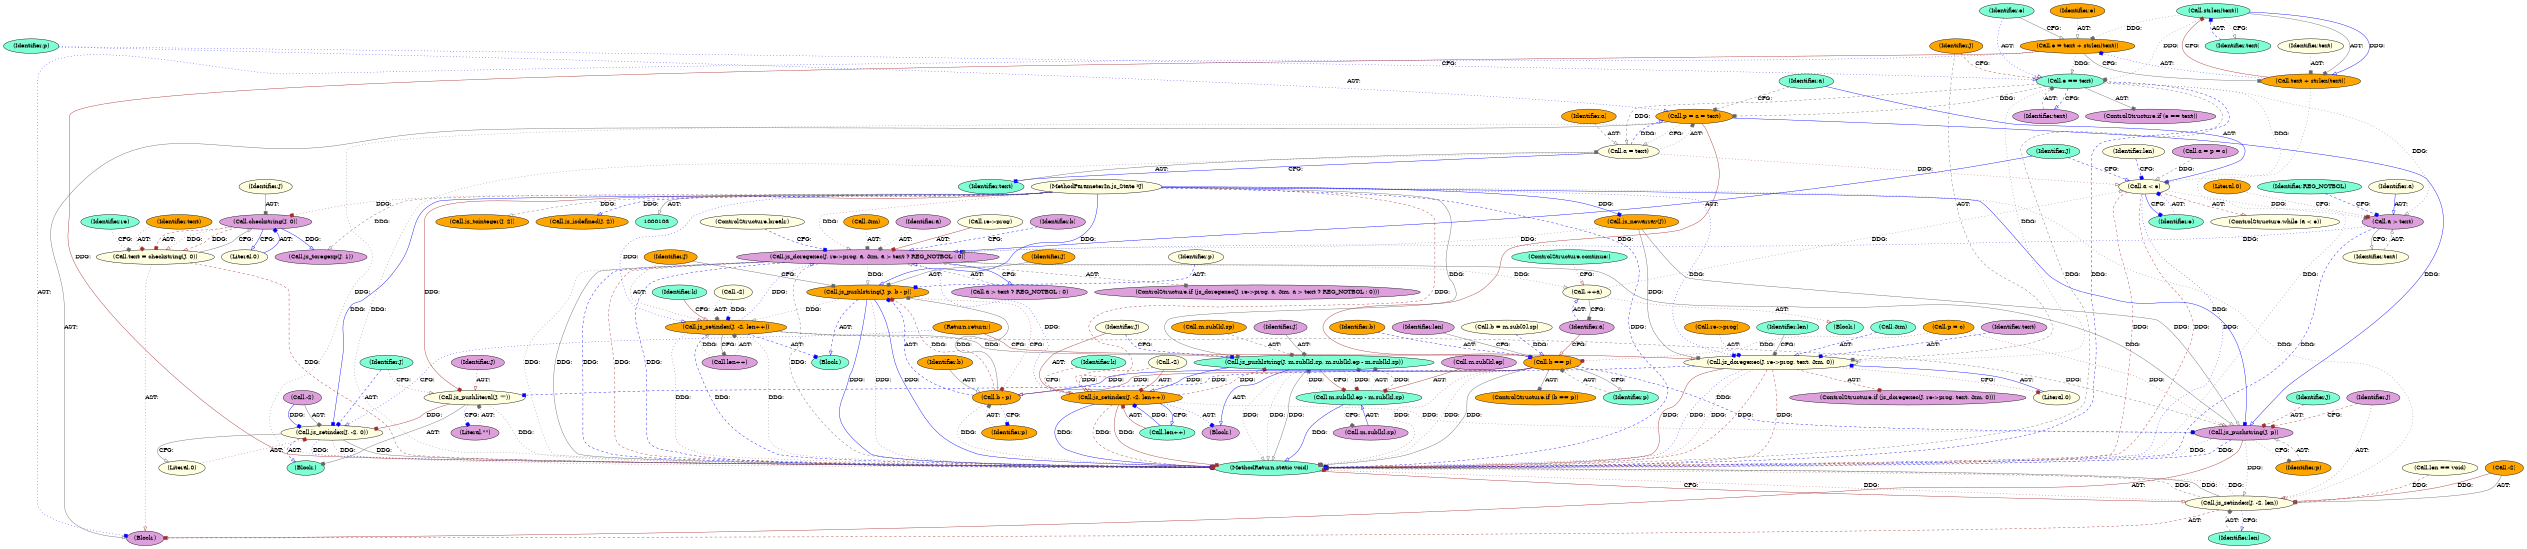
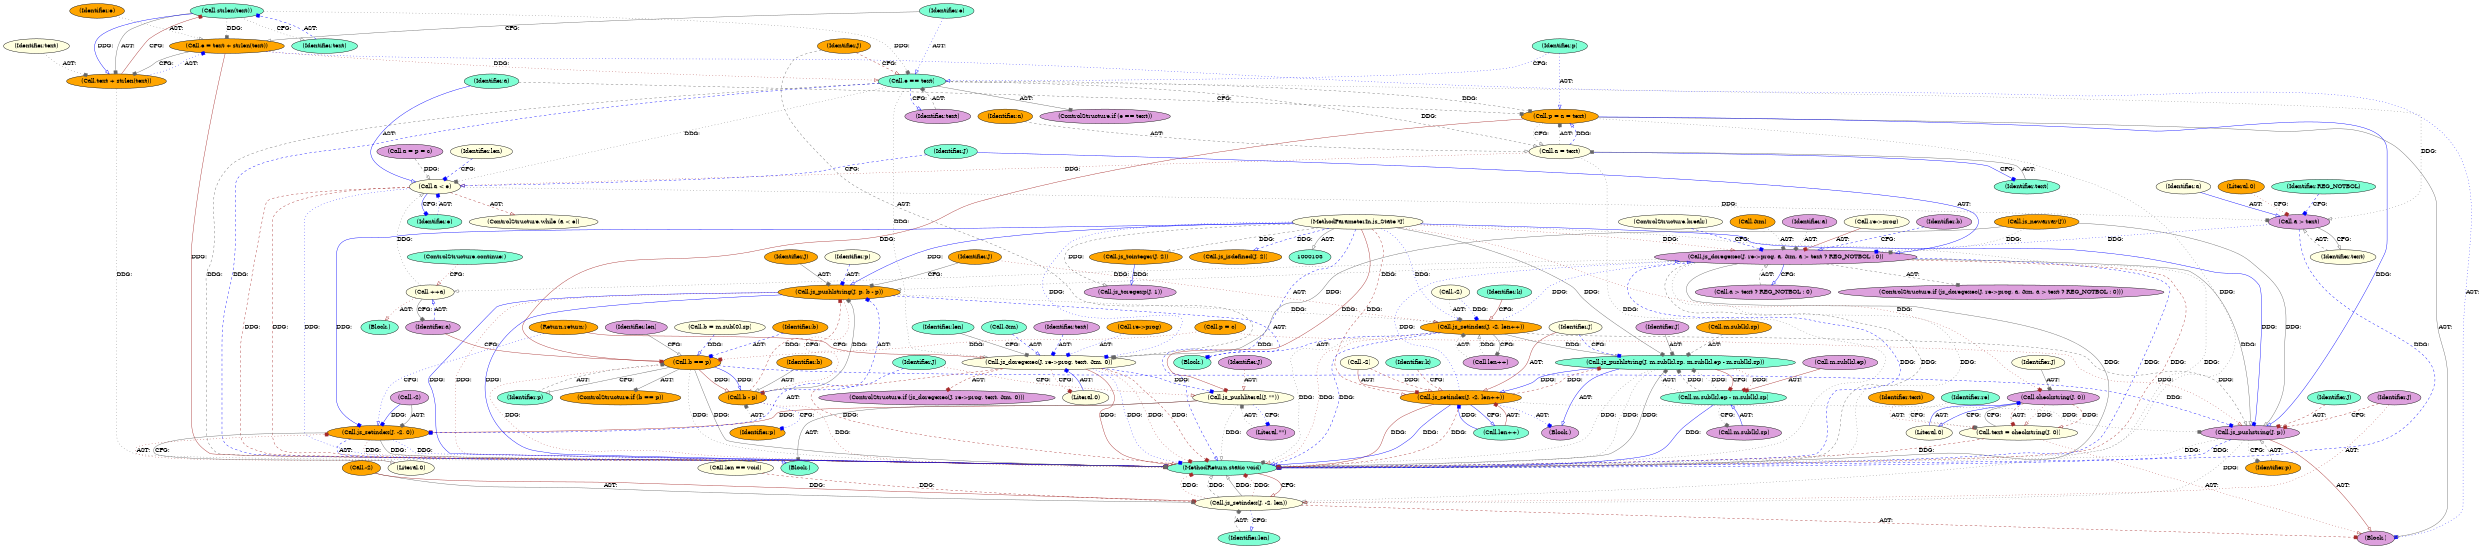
(1505, 194) -> none
(297, 237) -> (1133, 274)
(332, 433) -> (378, 433)
